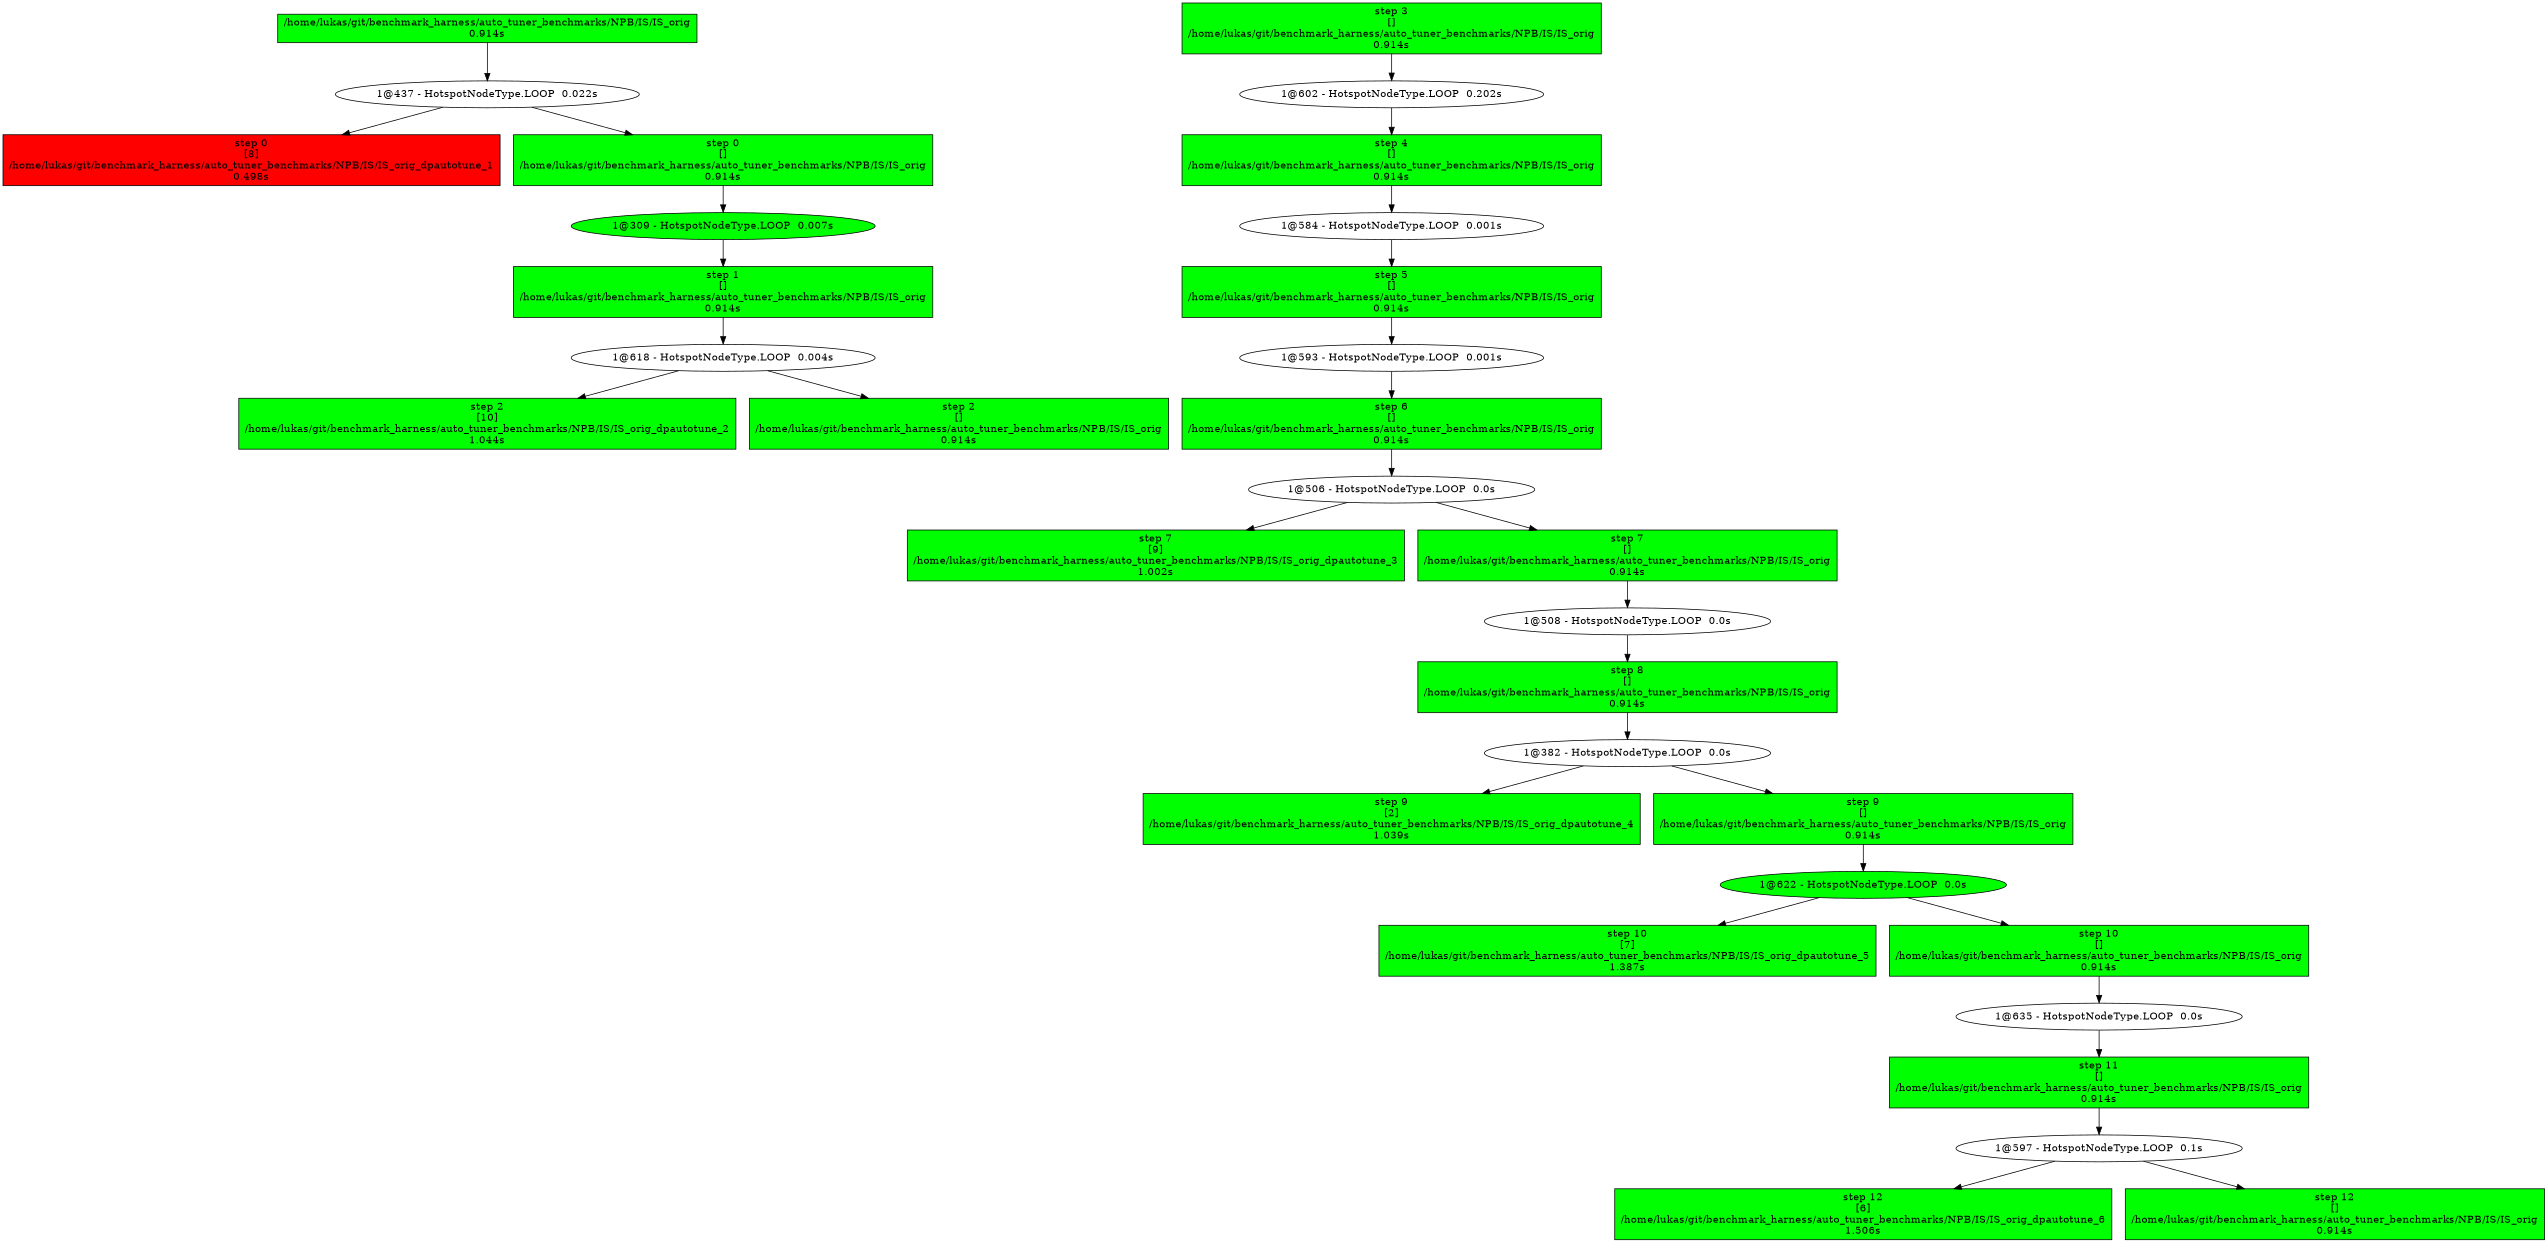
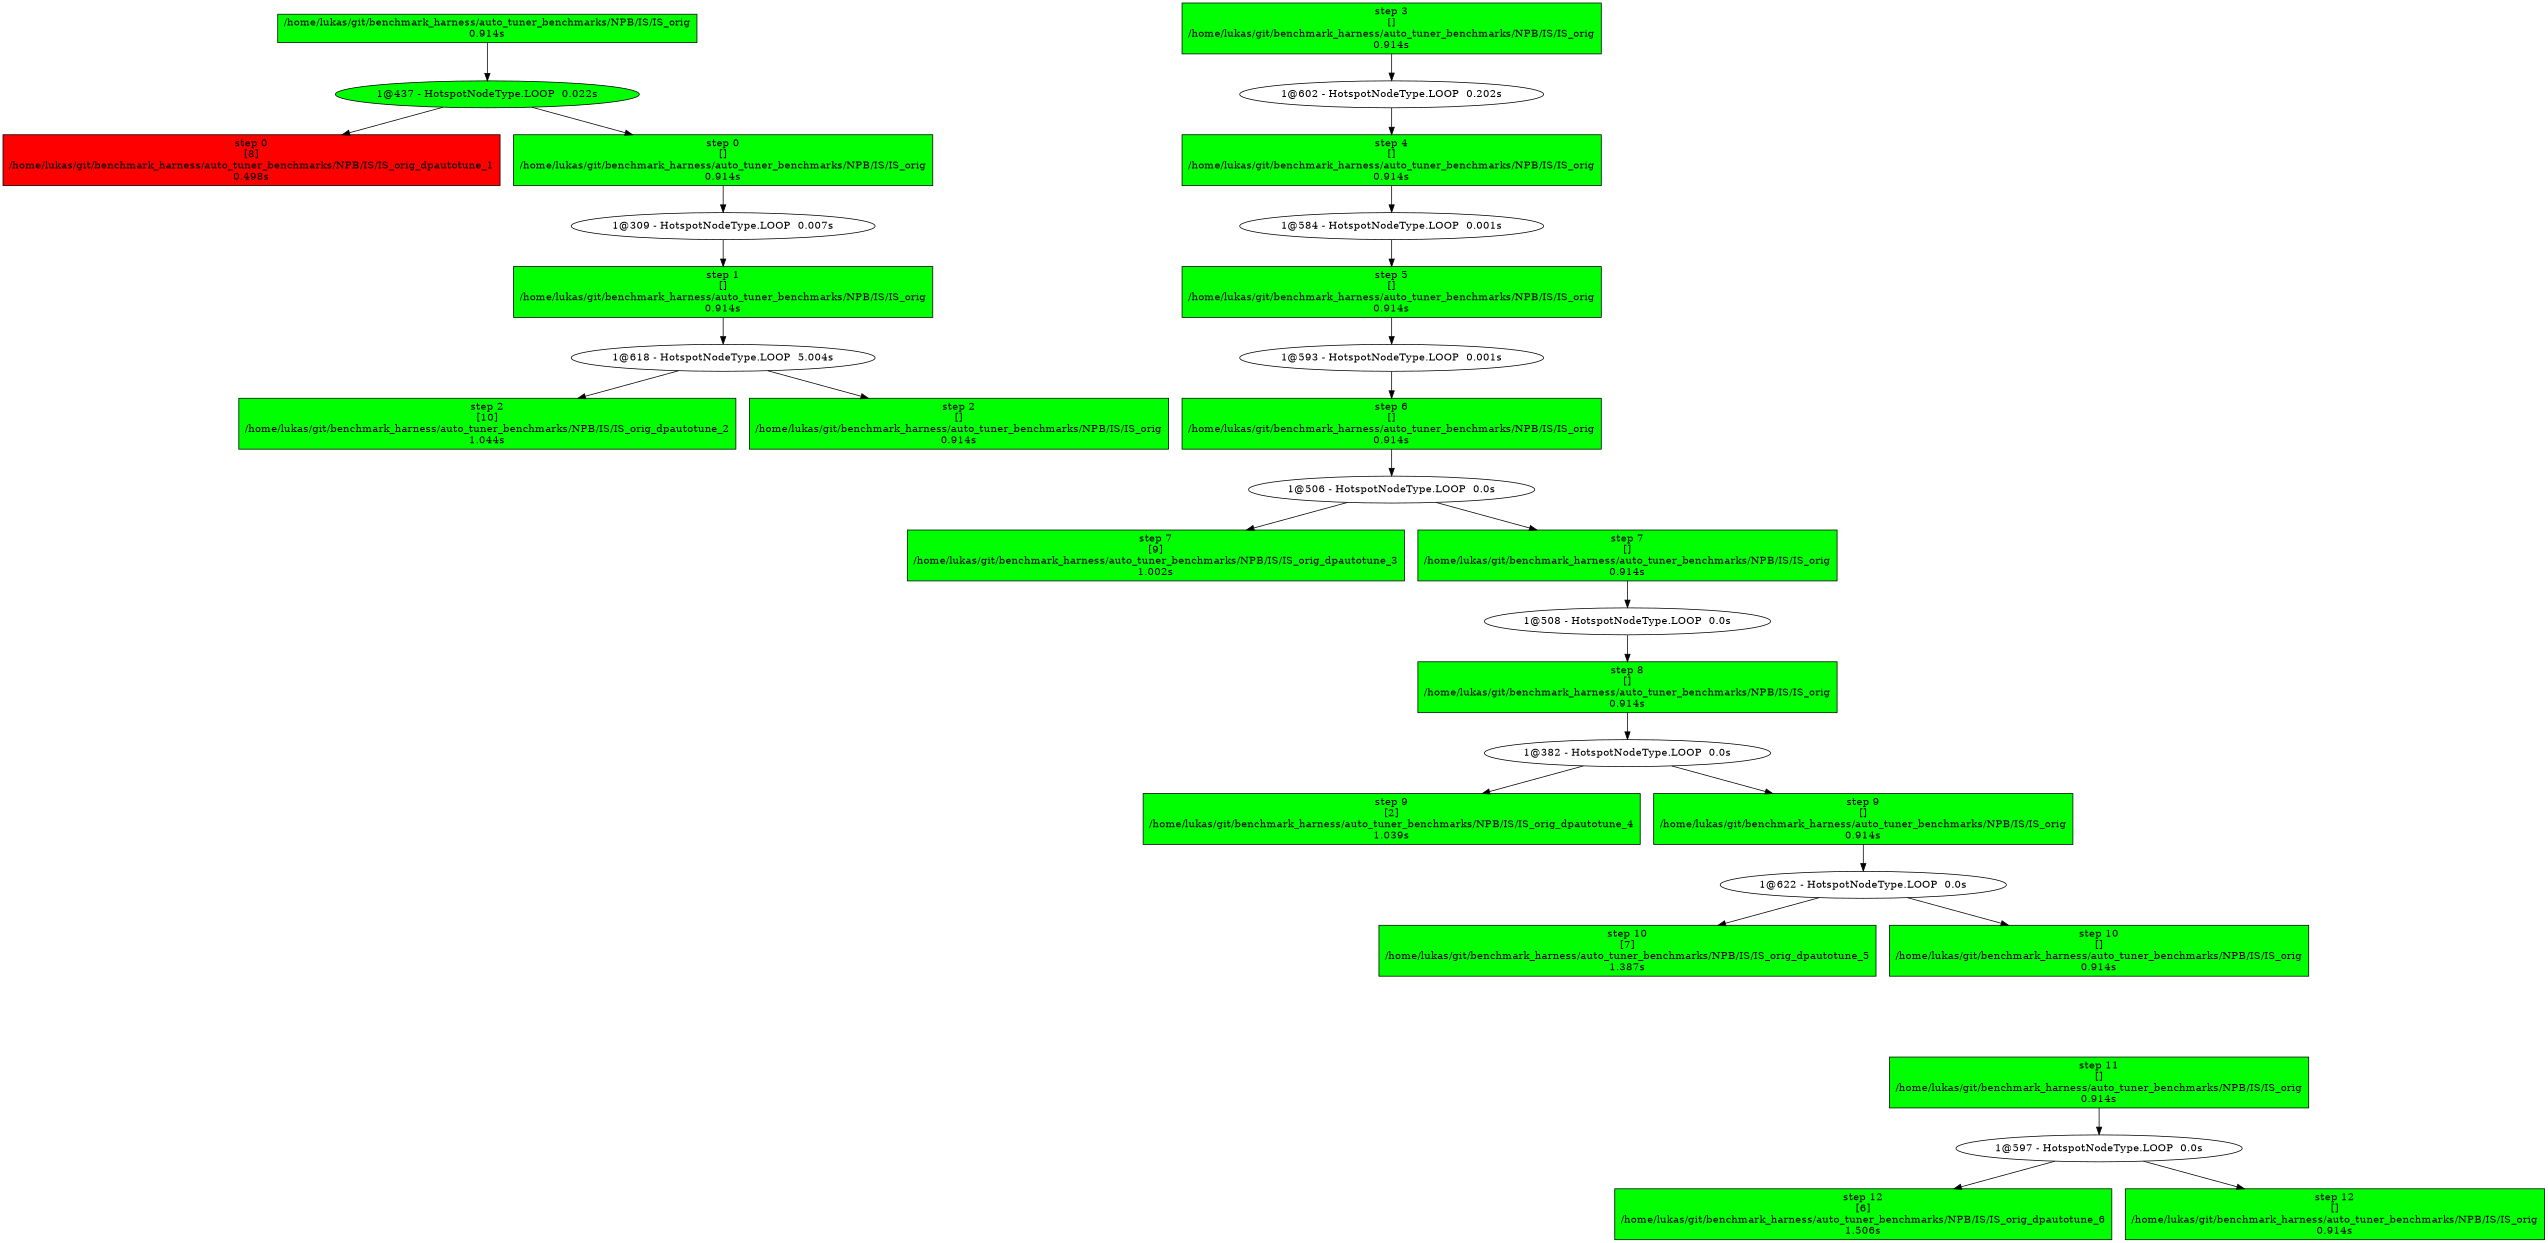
(487, 94) -> (487, 94)
(723, 226) -> (723, 226)
(723, 358) -> (723, 358)
(1863, 885) -> (1863, 885)
(2099, 1017) -> none
(2099, 1148) -> (2099, 1148)
